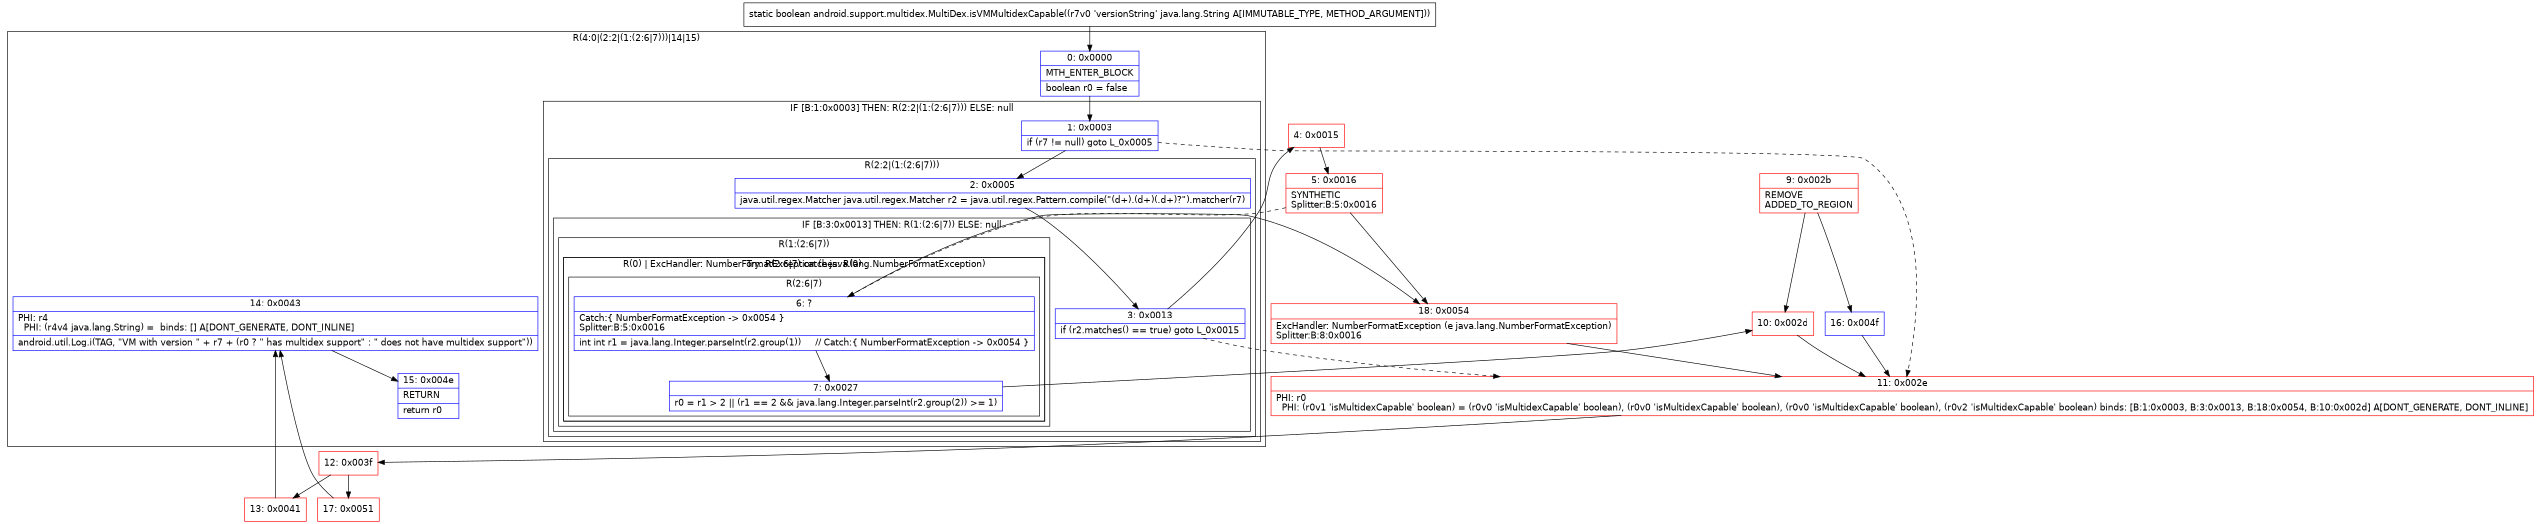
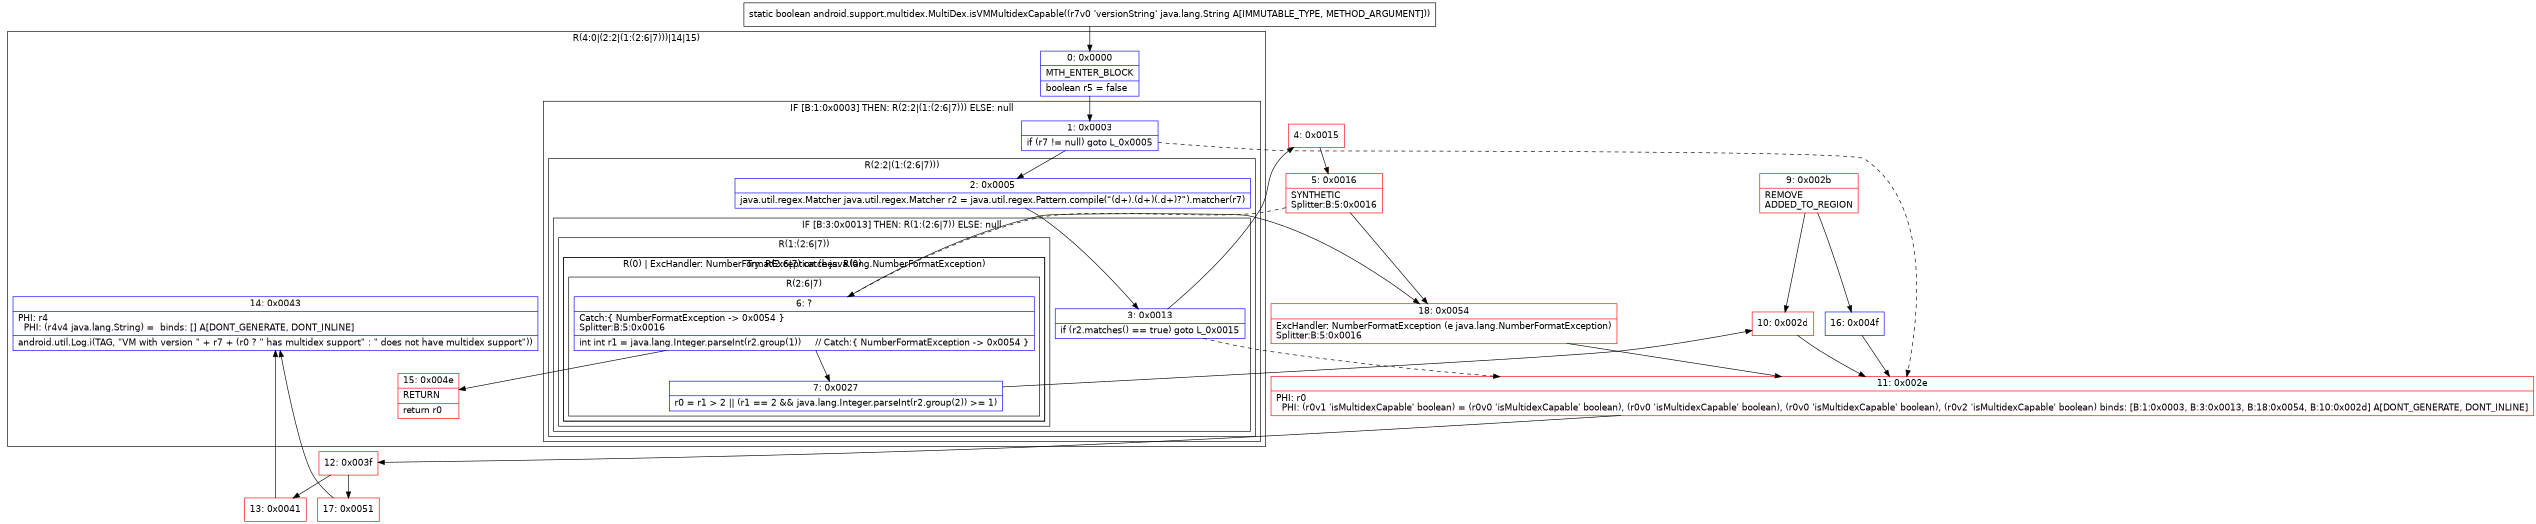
(1087, 88) -> (1087, 88)
(1319, 336) -> (1319, 336)
(362, 364) -> (576, 368)
(428, 396) -> (428, 396)
